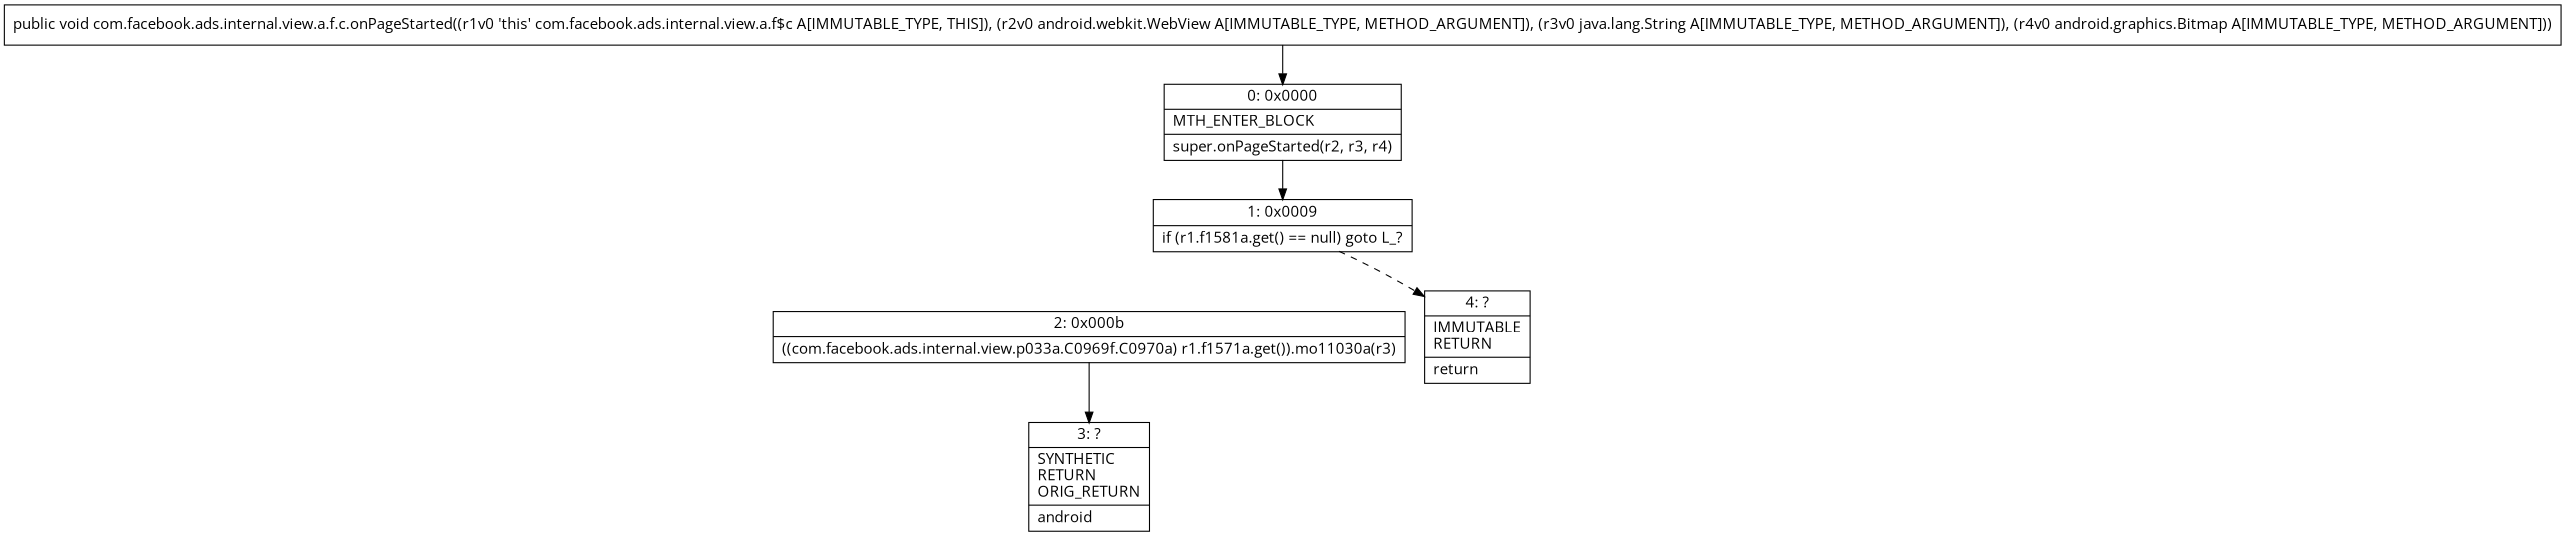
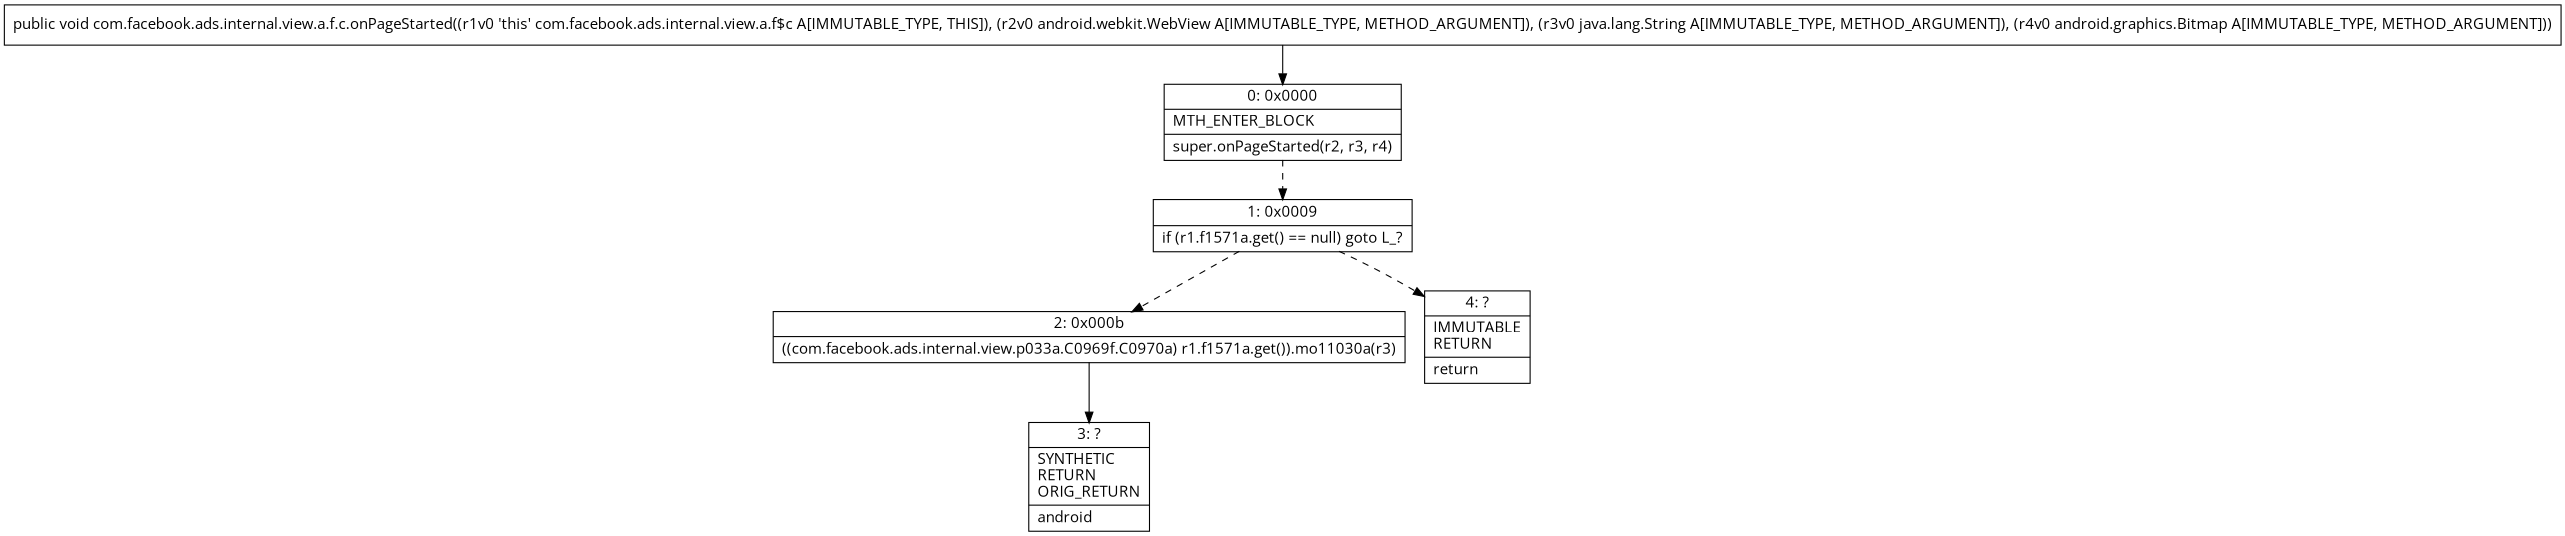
(1283, 174) -> (1283, 174)
(1283, 238) -> (1283, 238)
none -> (1190, 279)
